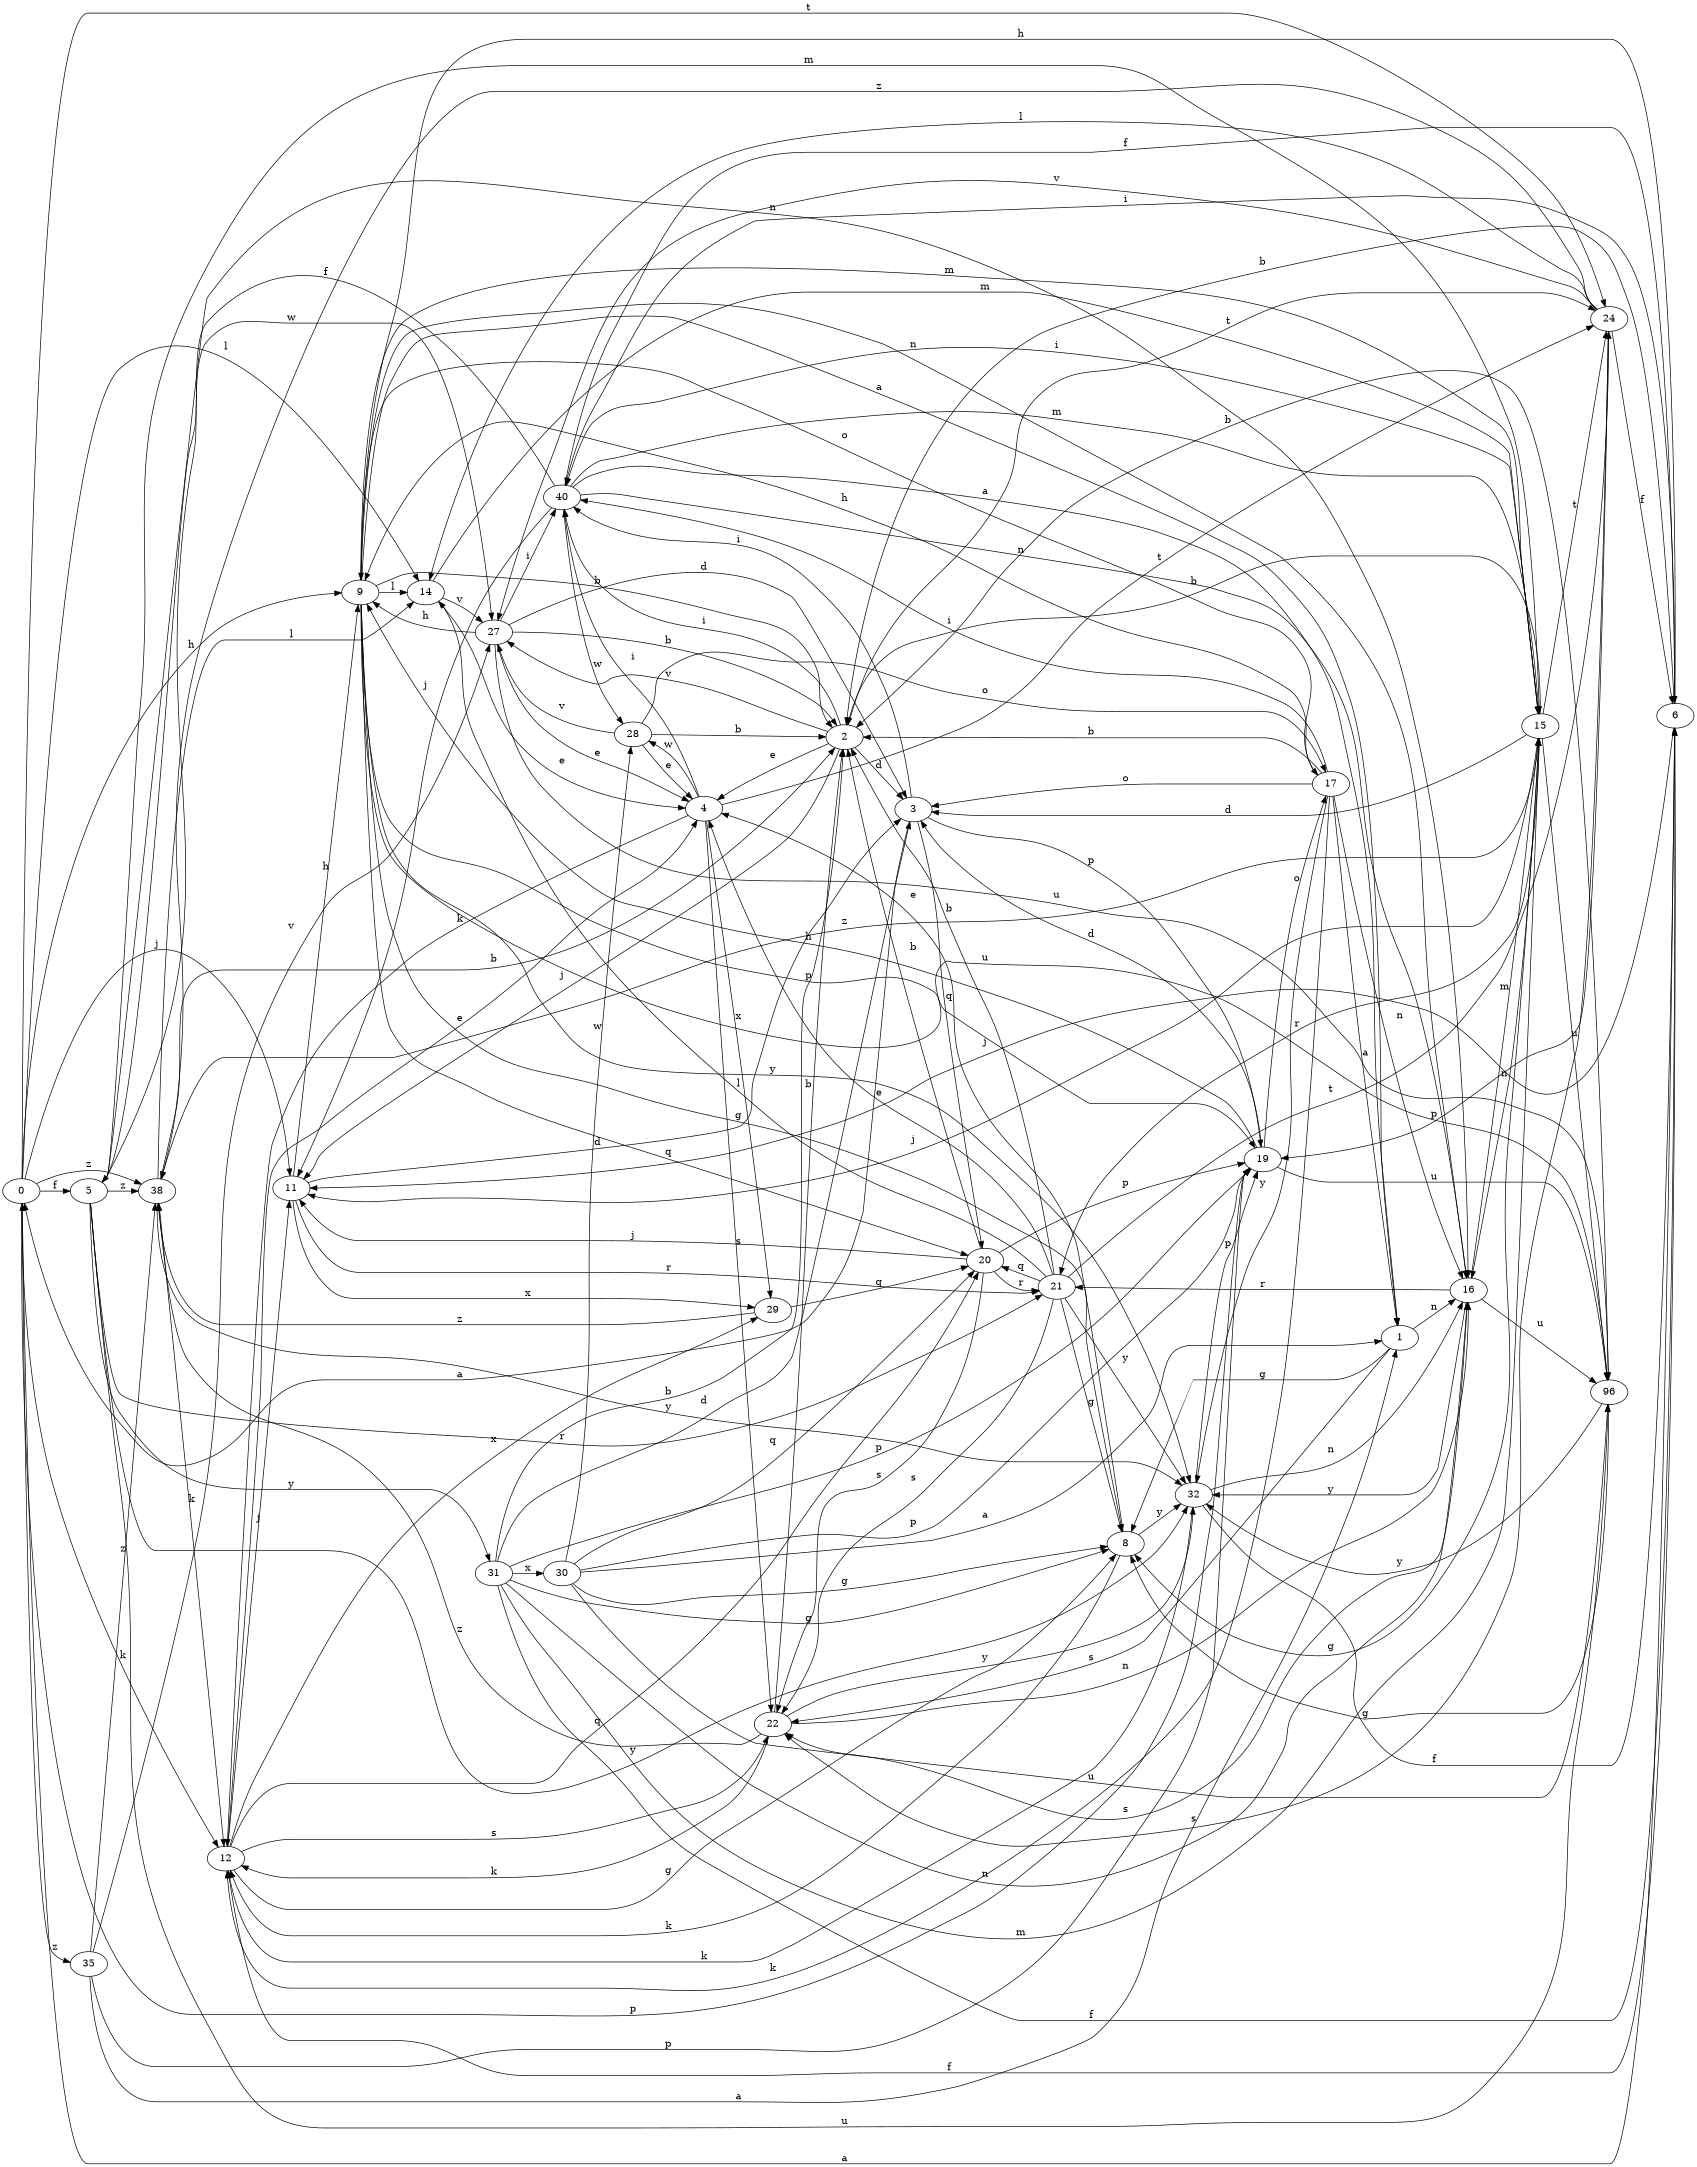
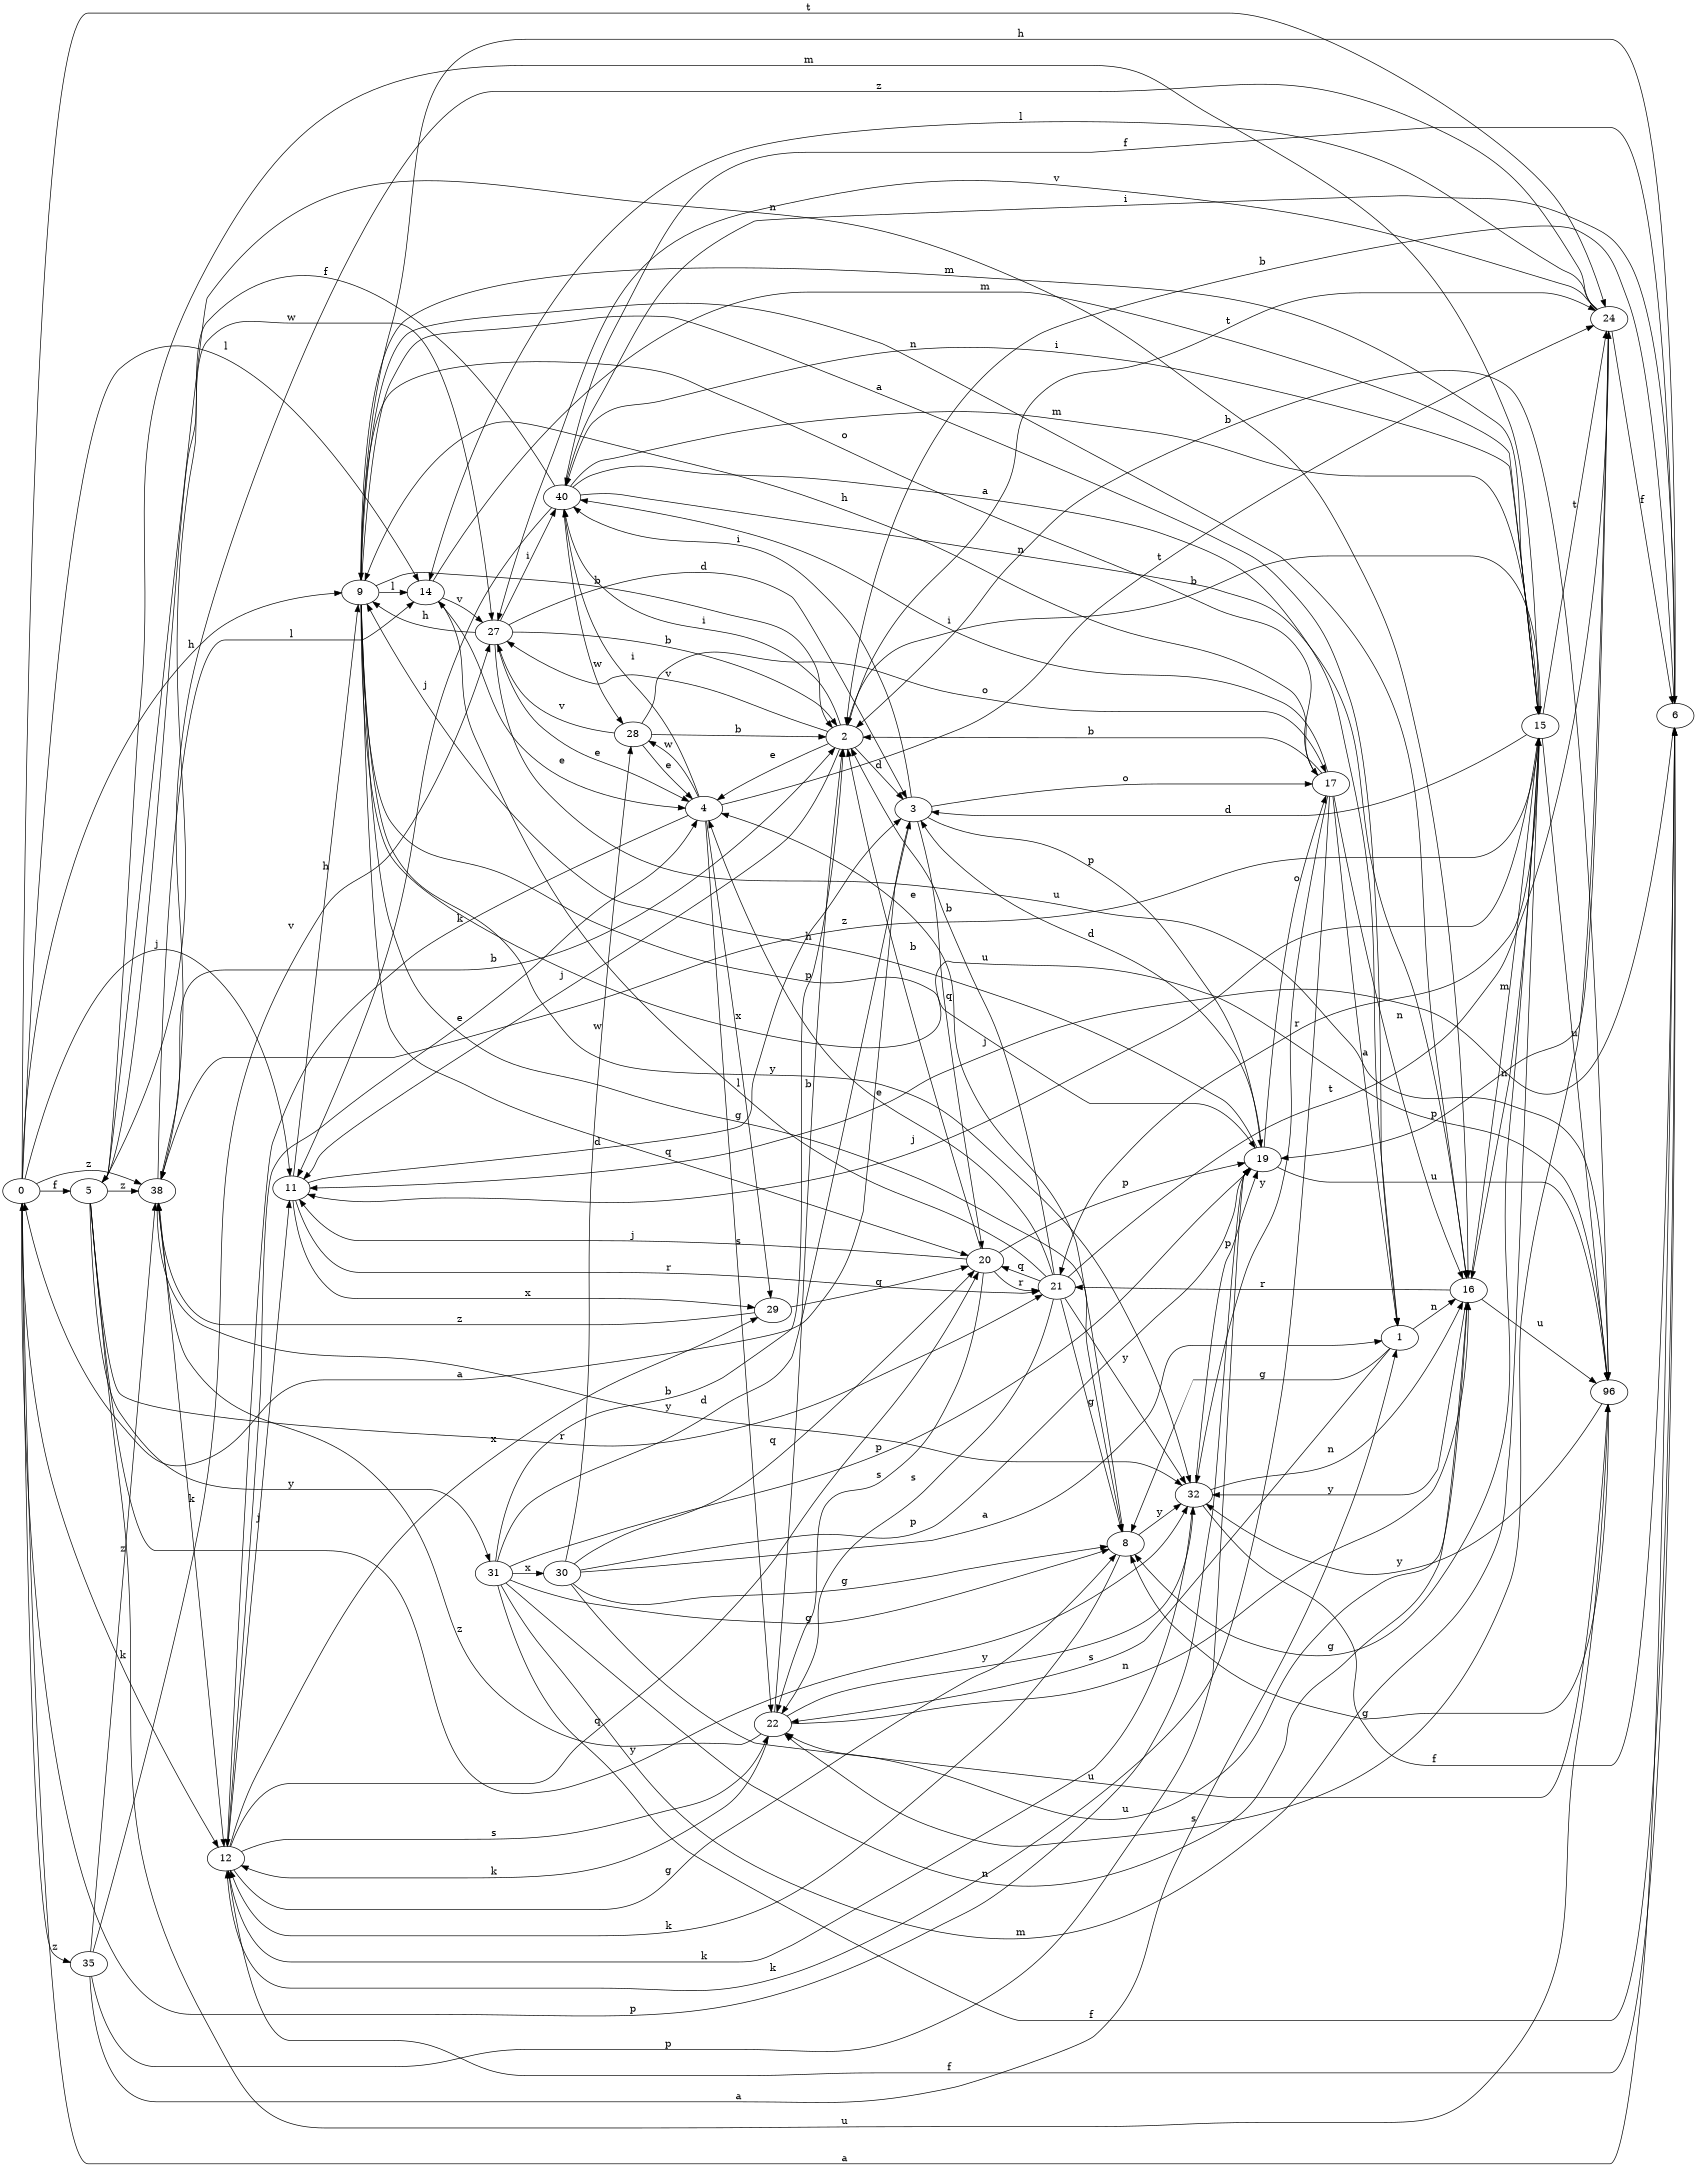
(1125, 785) -> (1118, 785)
(1126, 1809) -> (1126, 1809)
